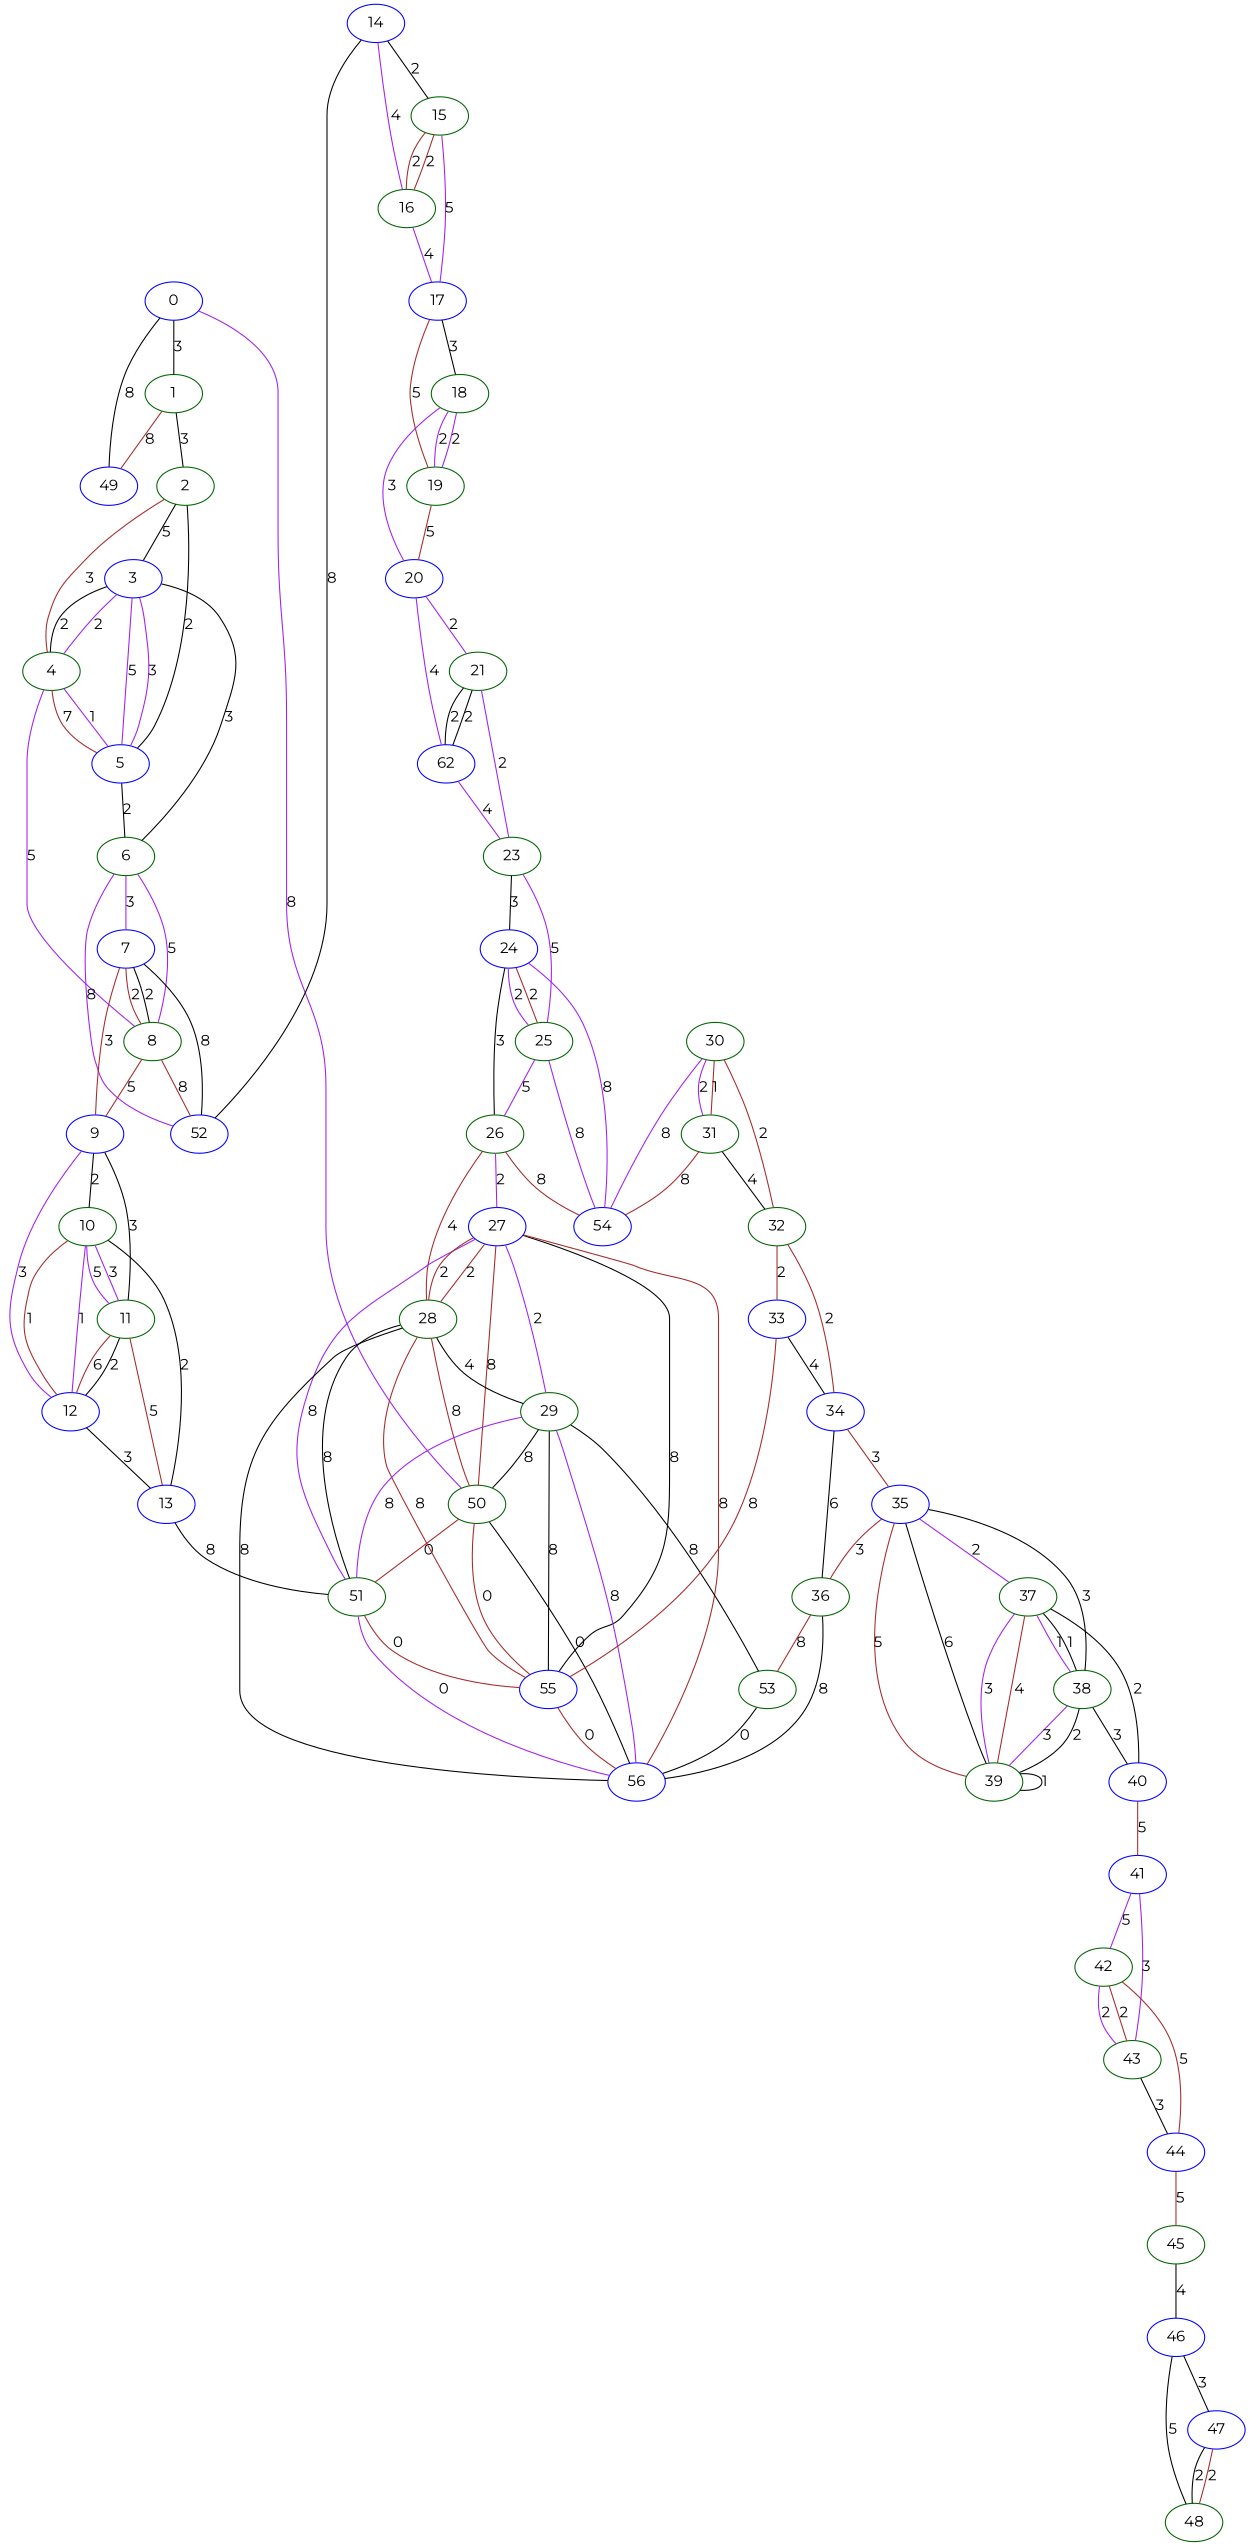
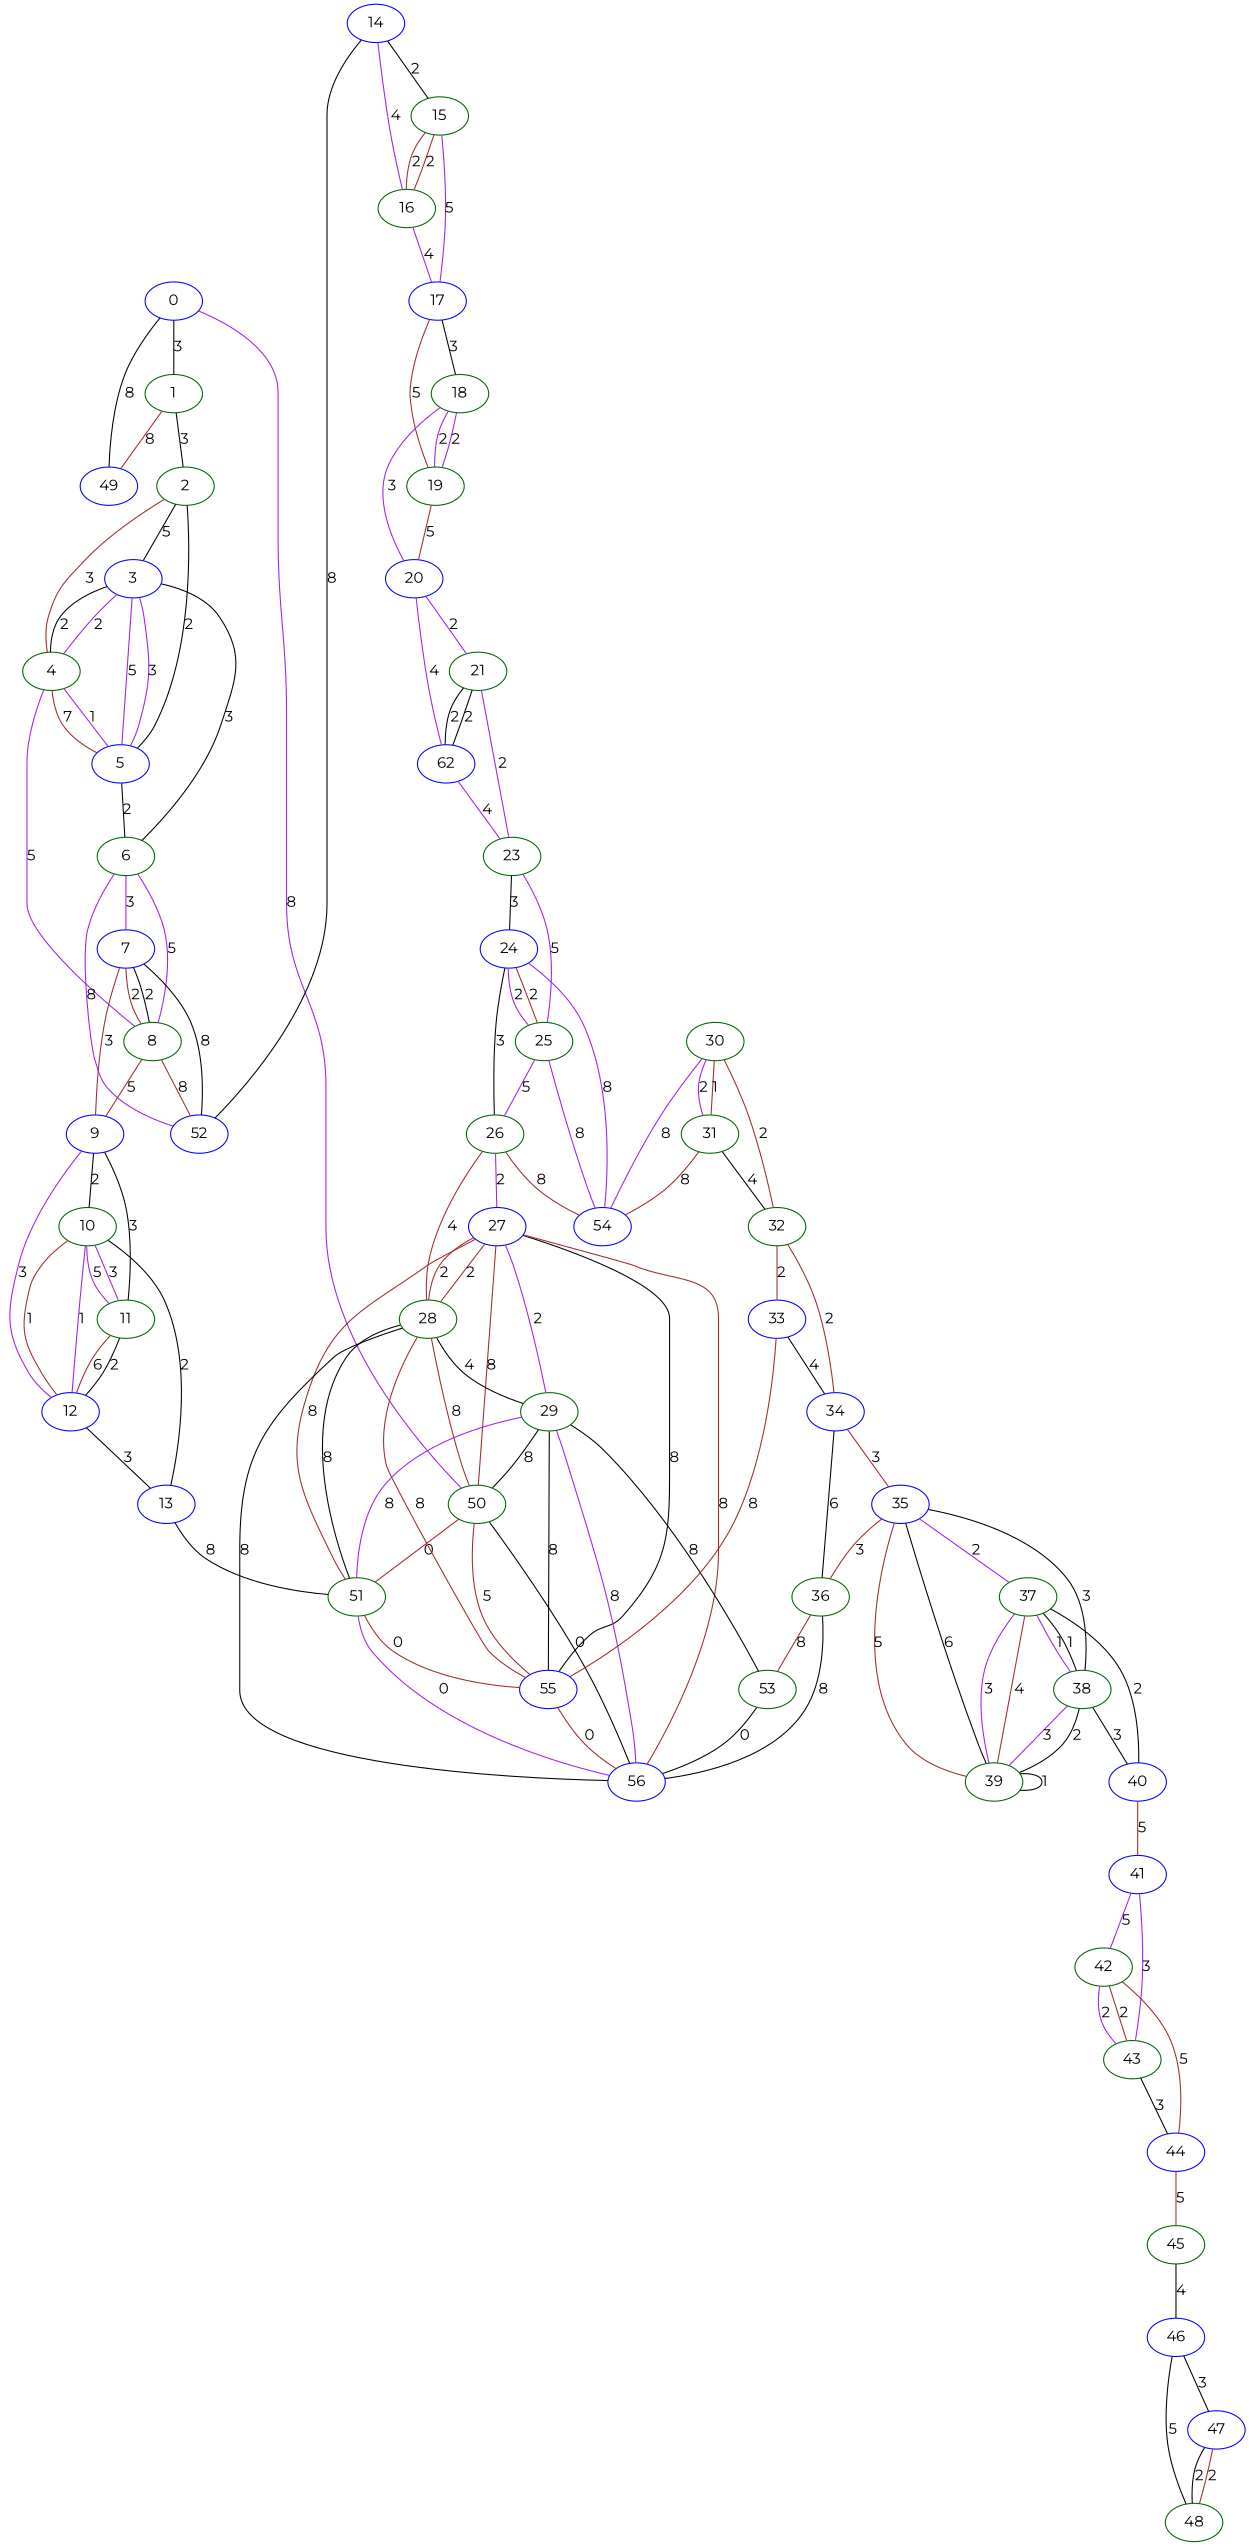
(323, 1356) -> (323, 1356)
(146, 1412) -> none
(488, 1597) -> (488, 1597)
